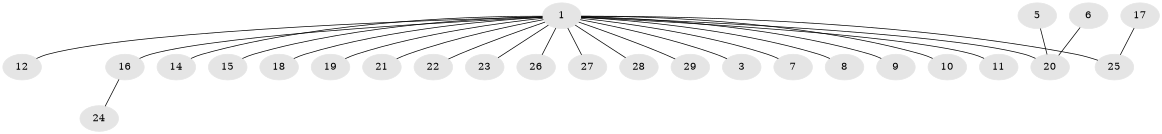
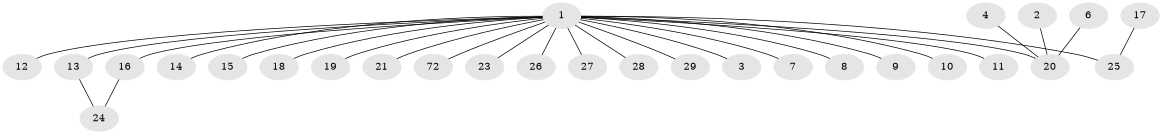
none -> (986, 16)
(1037, 16) -> (1037, 16)
none -> (74, 67)
(433, 67) -> (433, 67)
